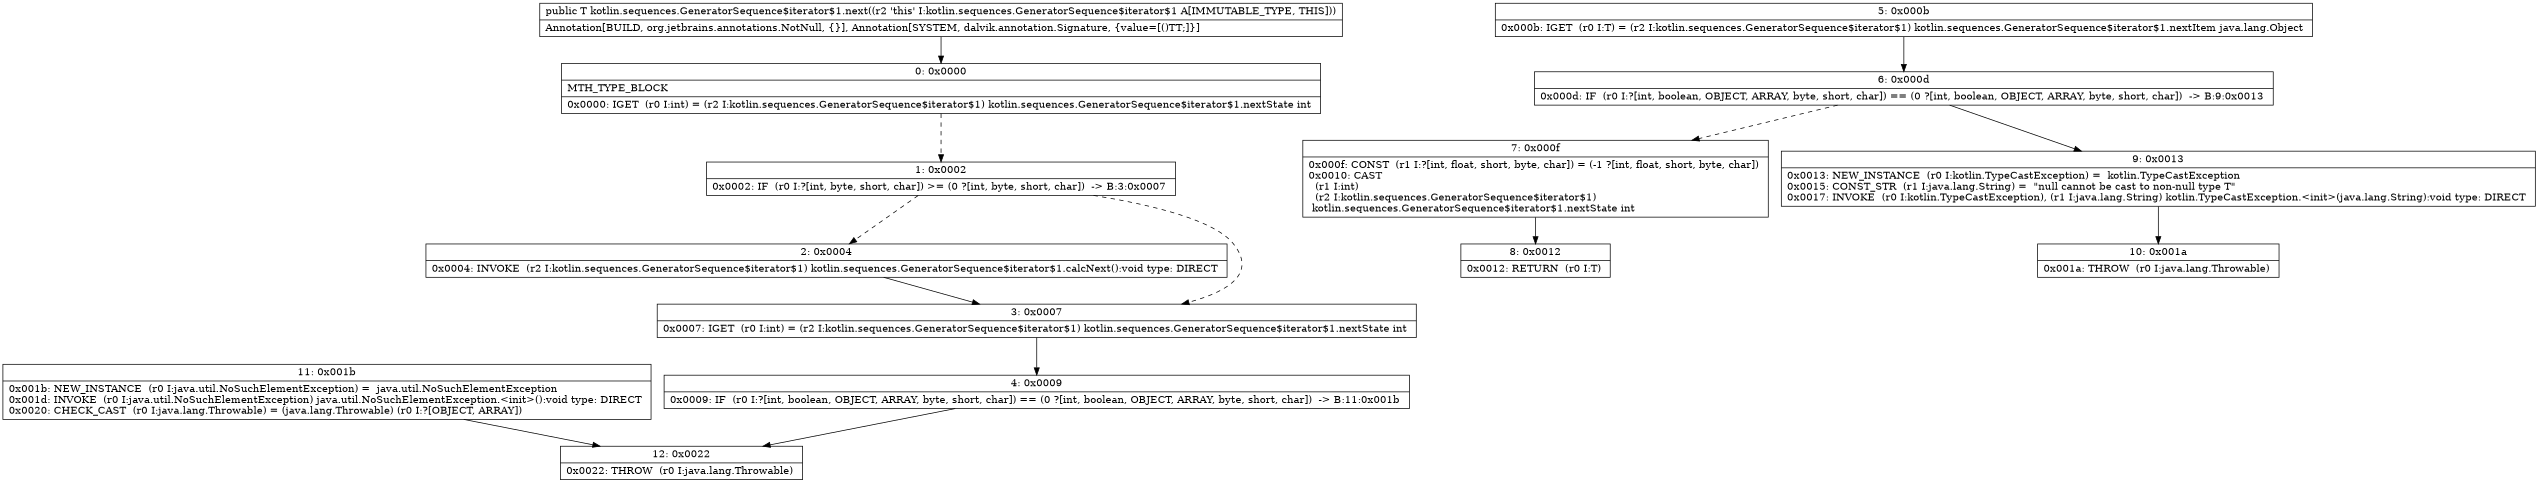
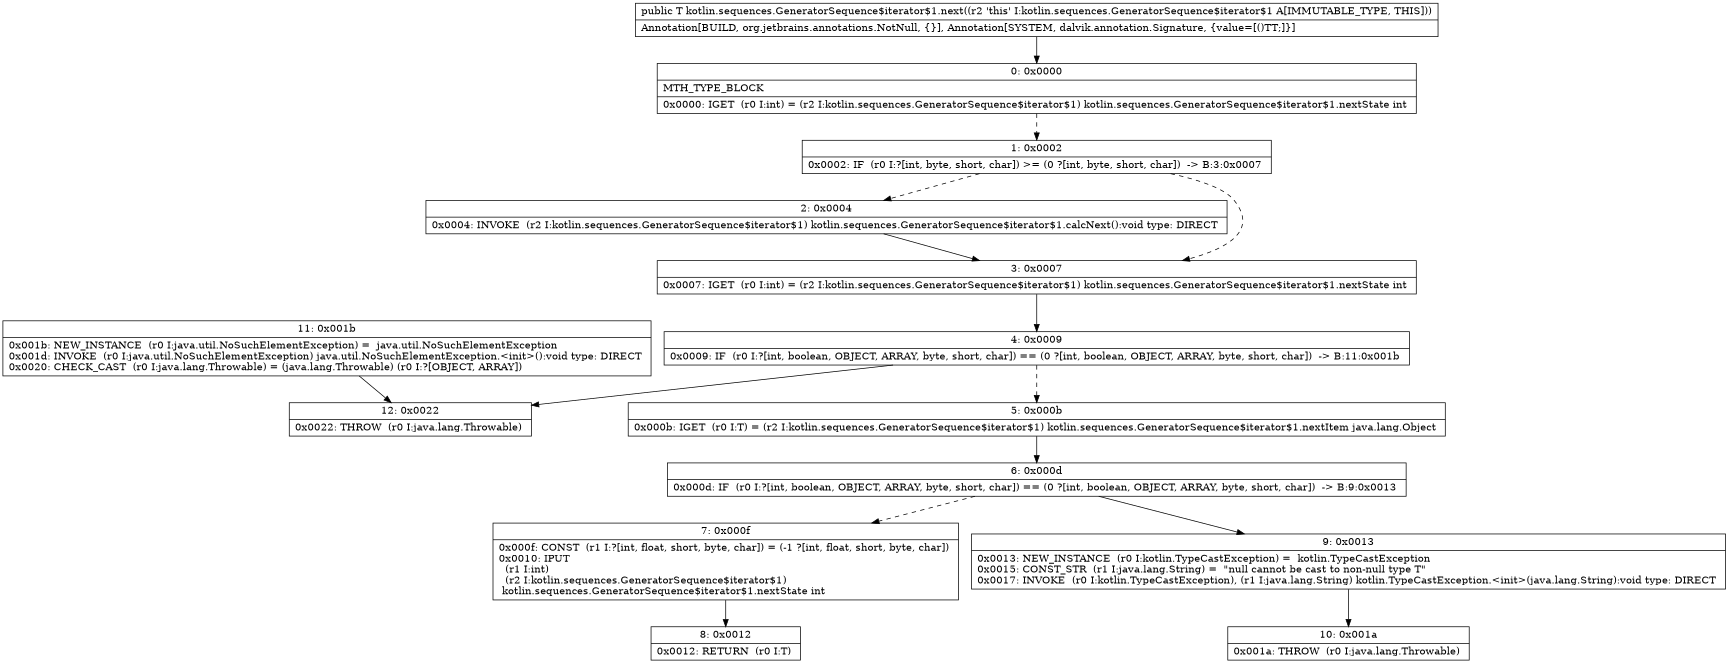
(1349, 176) -> (538, 559)
none -> (1037, 380)
